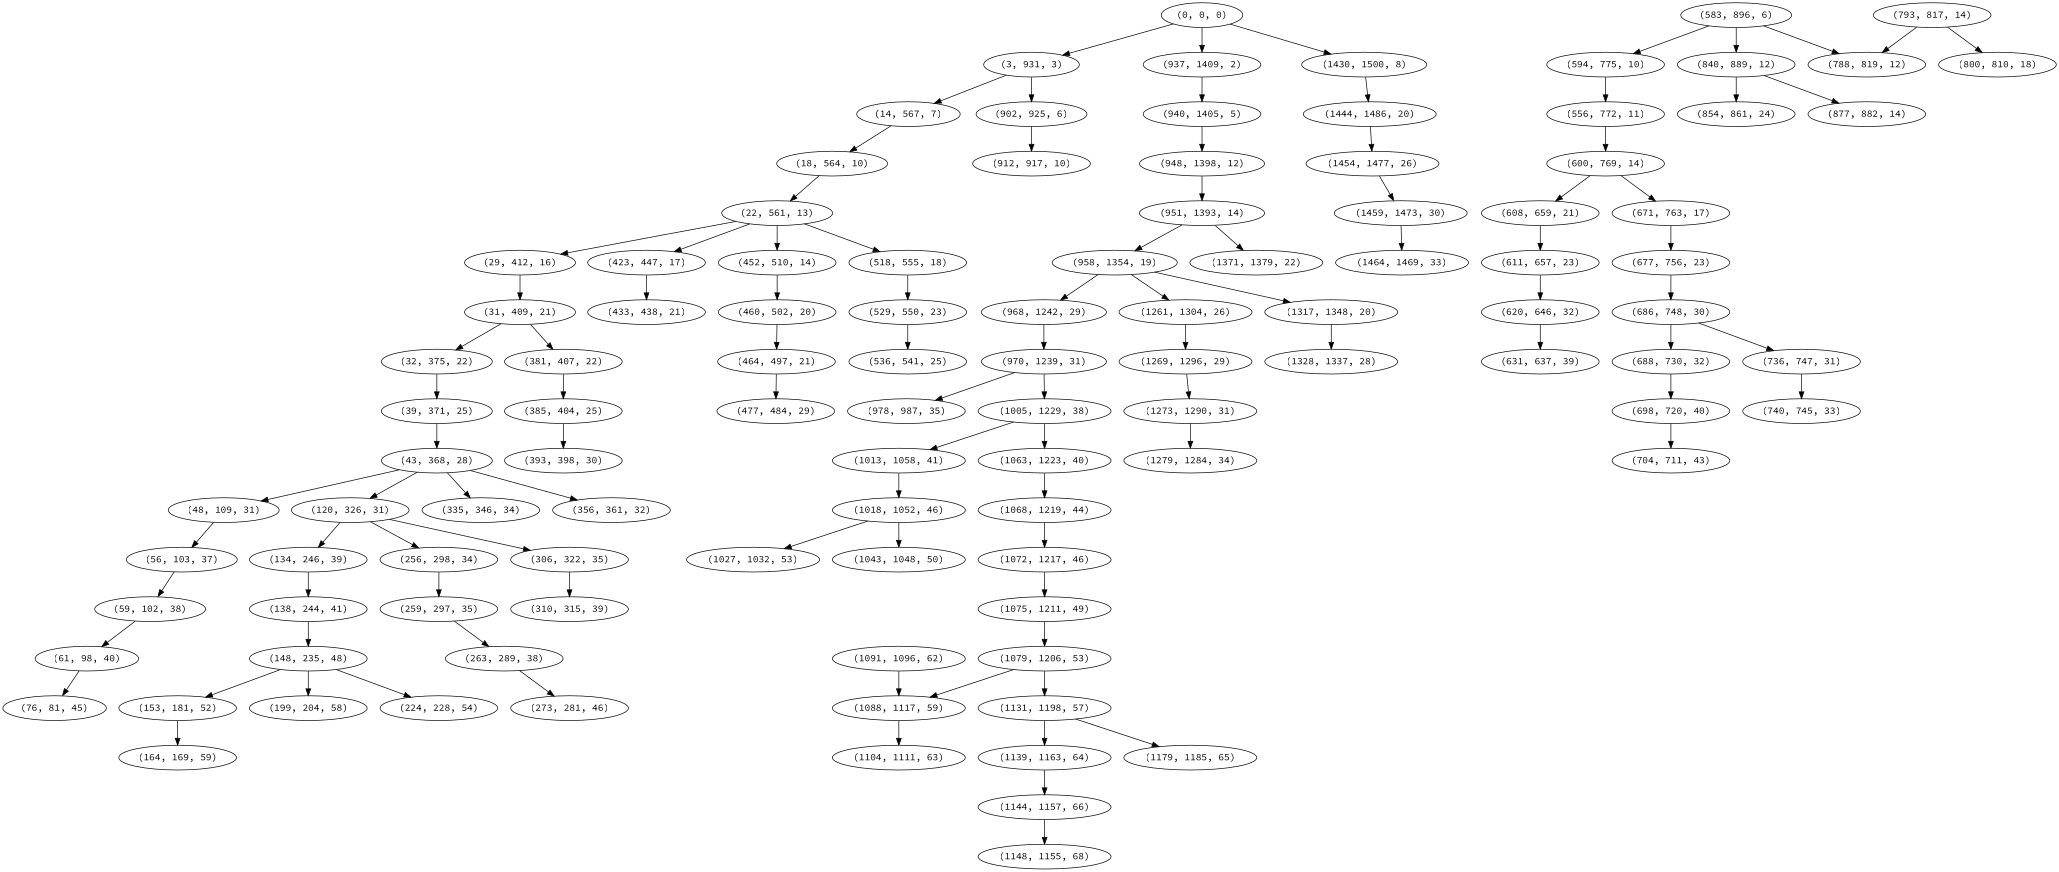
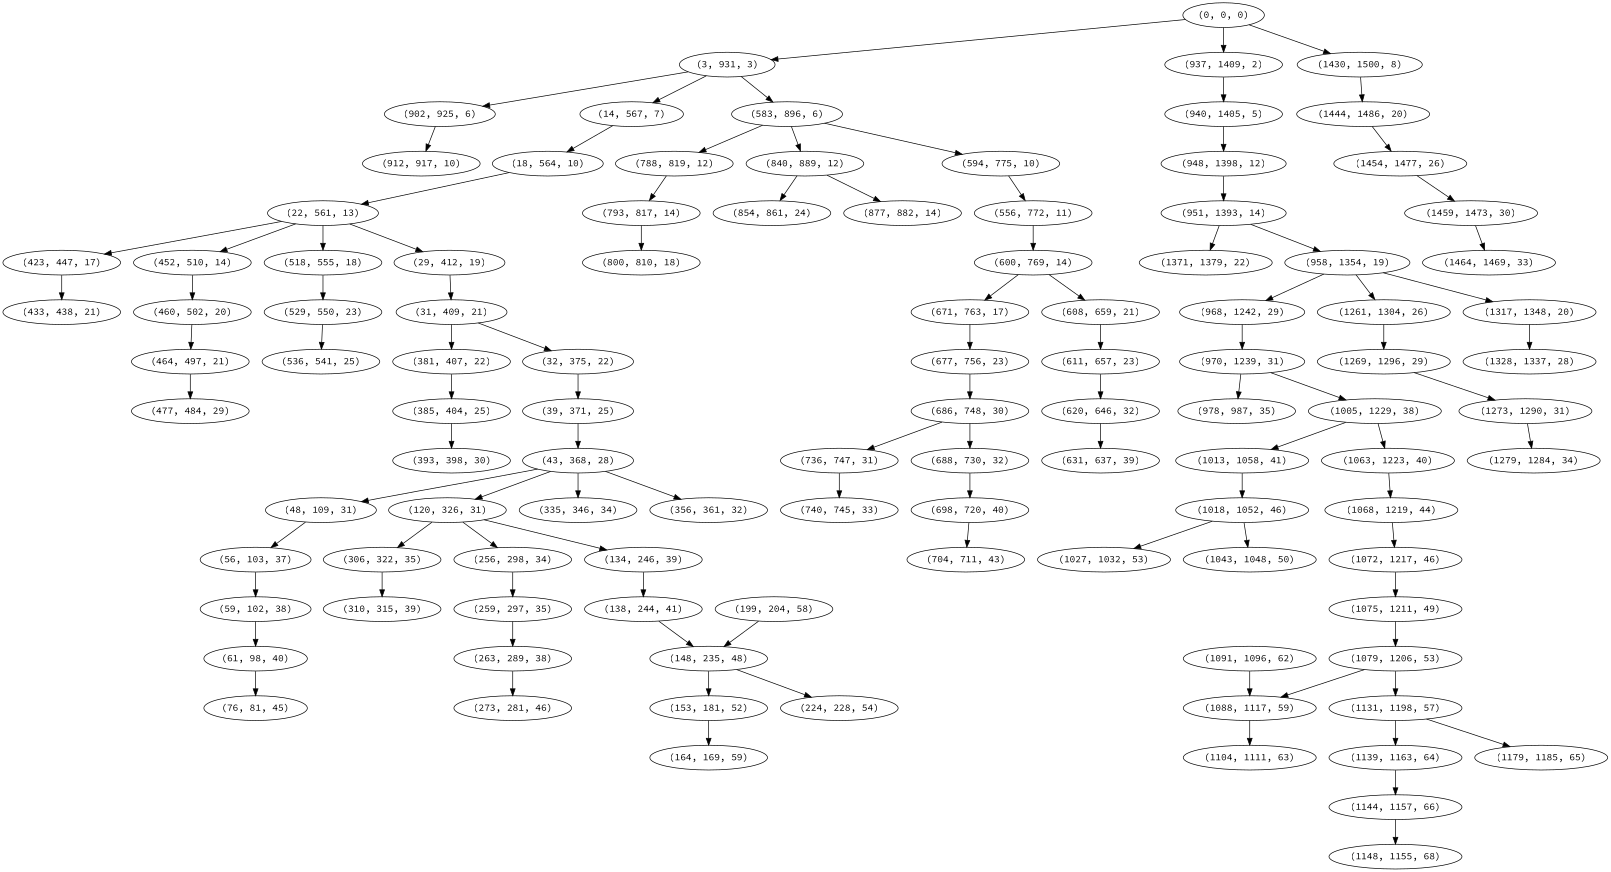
(1902, 38) -> (660, 185)
none -> (754, 87)
(520, 263) -> (449, 263)
(308, 680) -> (744, 632)
